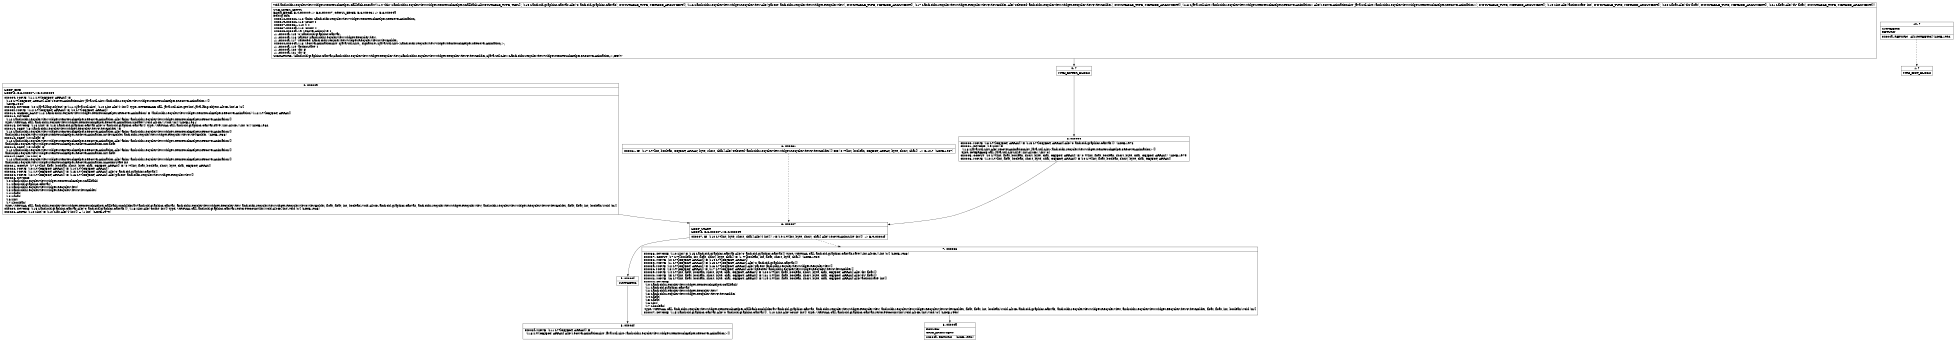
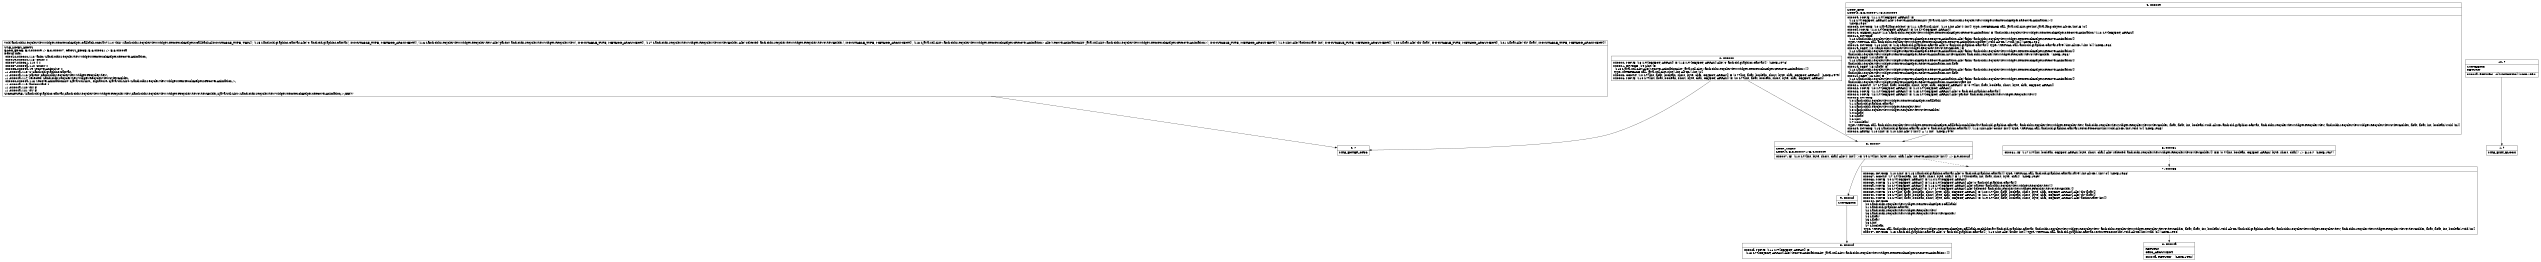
(1917, 52) -> (2502, 110)
(1074, 73) -> (1353, 153)
(1074, 105) -> (1548, 143)
(789, 187) -> (2169, 160)
